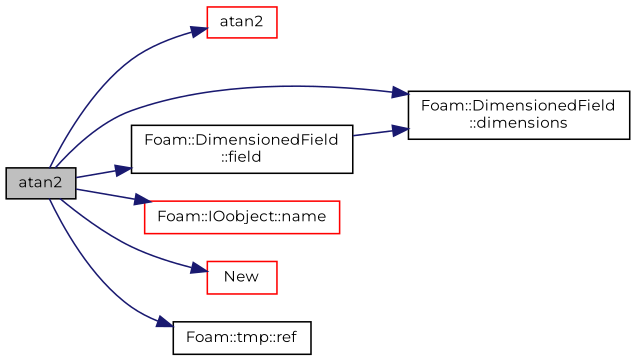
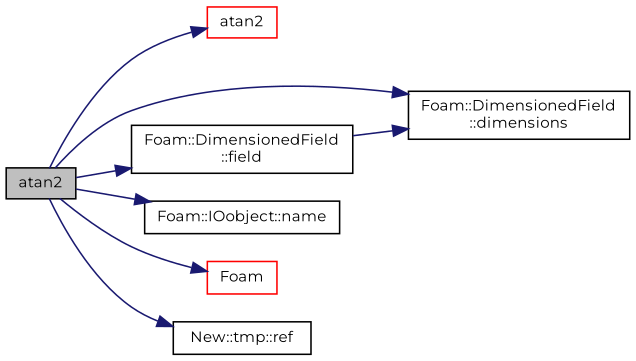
(242, 217) -> (242, 217)
(242, 278) -> (242, 278)
(242, 338) -> (242, 338)
